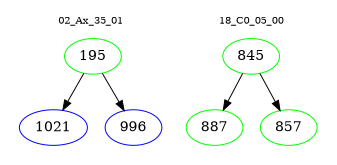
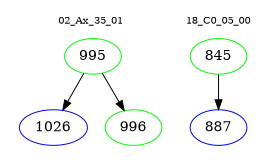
(93, 56) -> (93, 56)
(53, 128) -> (53, 128)
(134, 128) -> (134, 128)
(215, 128) -> (219, 128)
(289, 128) -> none
